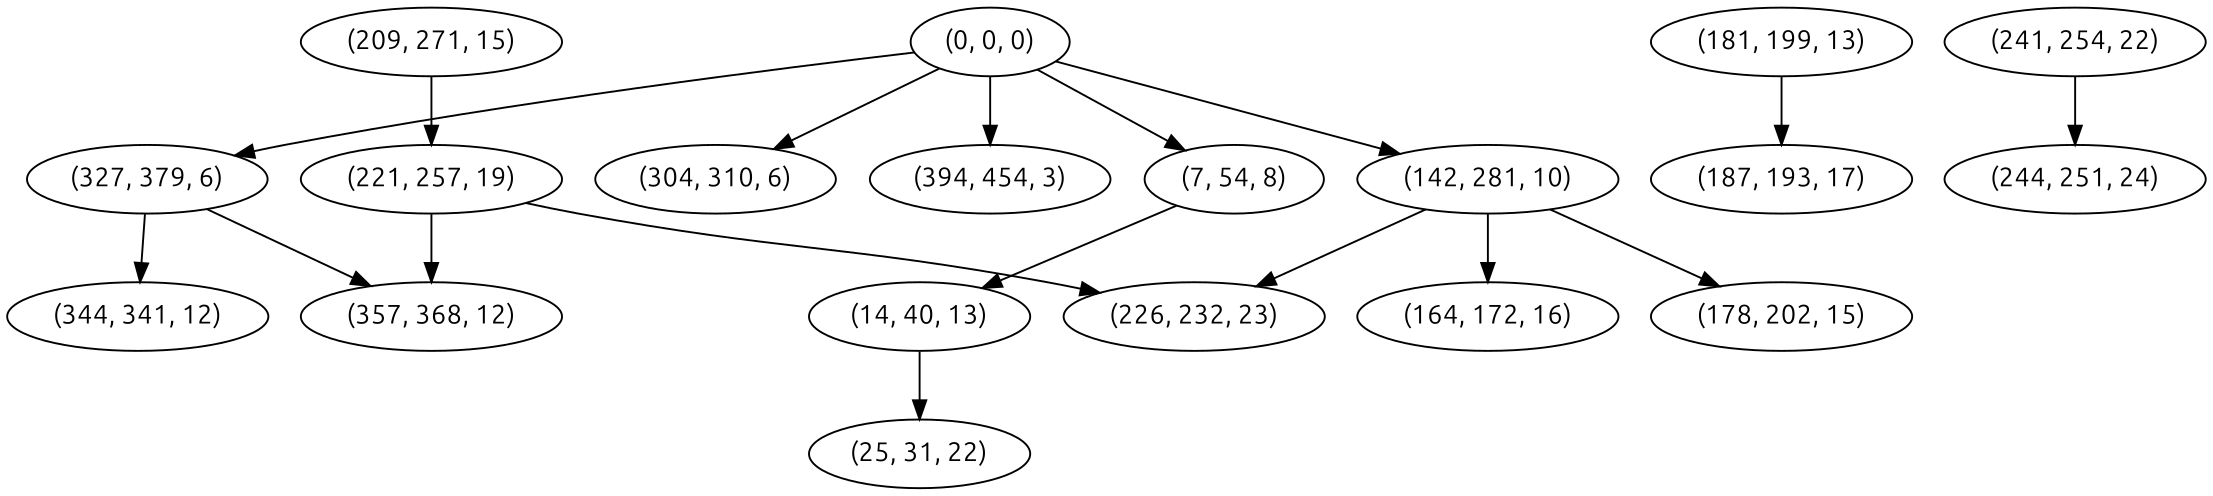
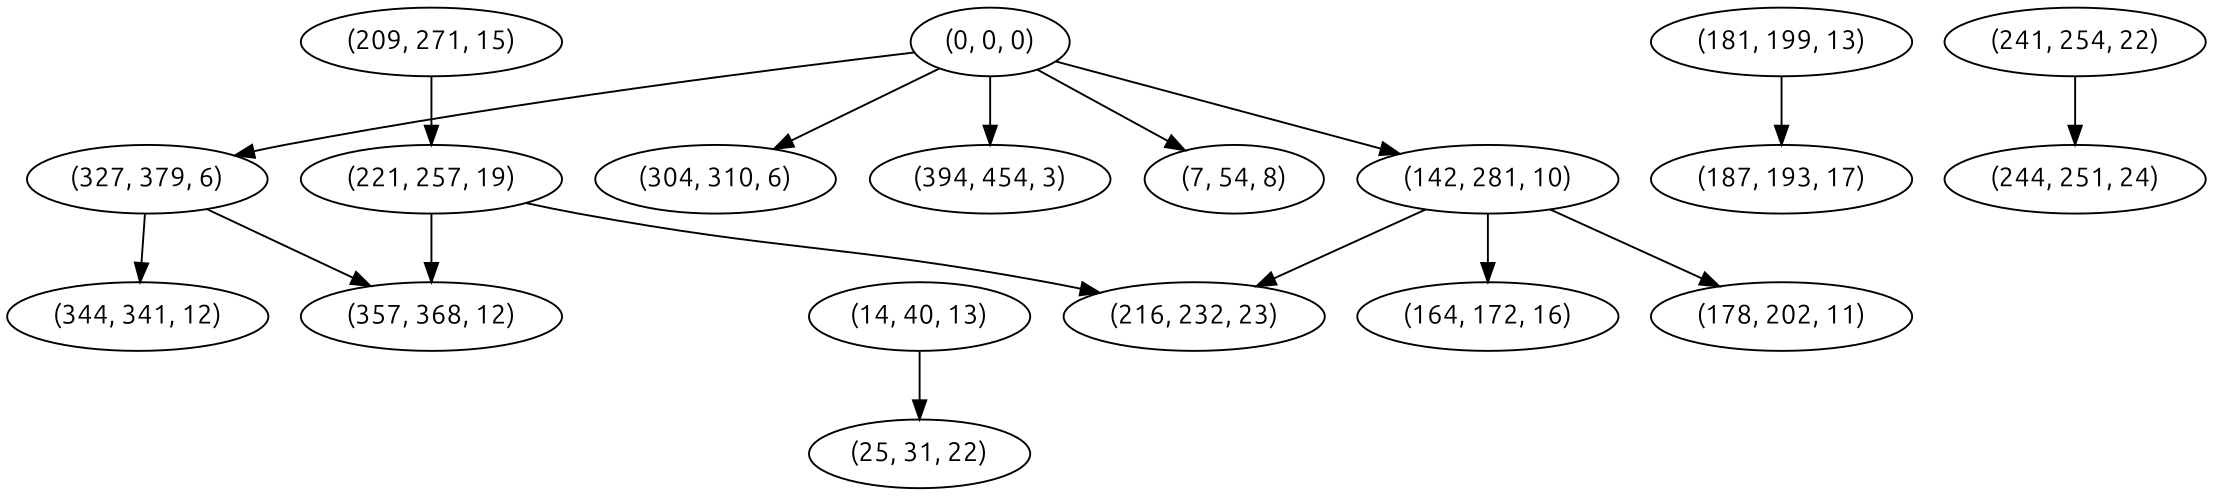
(1088, 243) -> none
(1194, 317) -> (1194, 317)
(1782, 317) -> (1782, 317)
